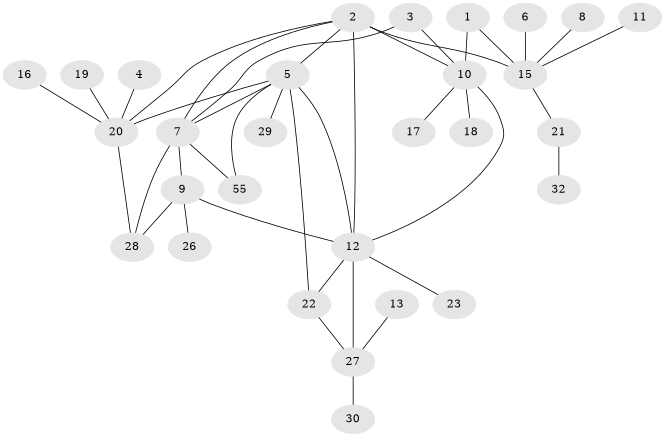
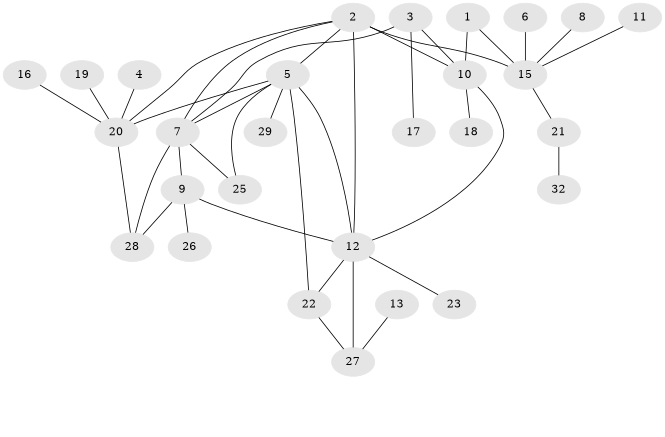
(439, 104) -> (412, 75)
(240, 190) -> (240, 190)
(353, 419) -> none
